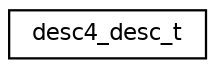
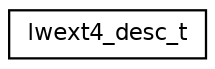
(108, 34) -> (108, 34)
